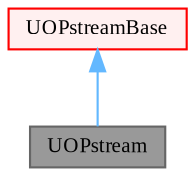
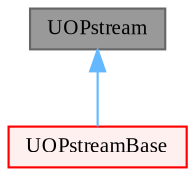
(98, 99) -> (98, 99)
